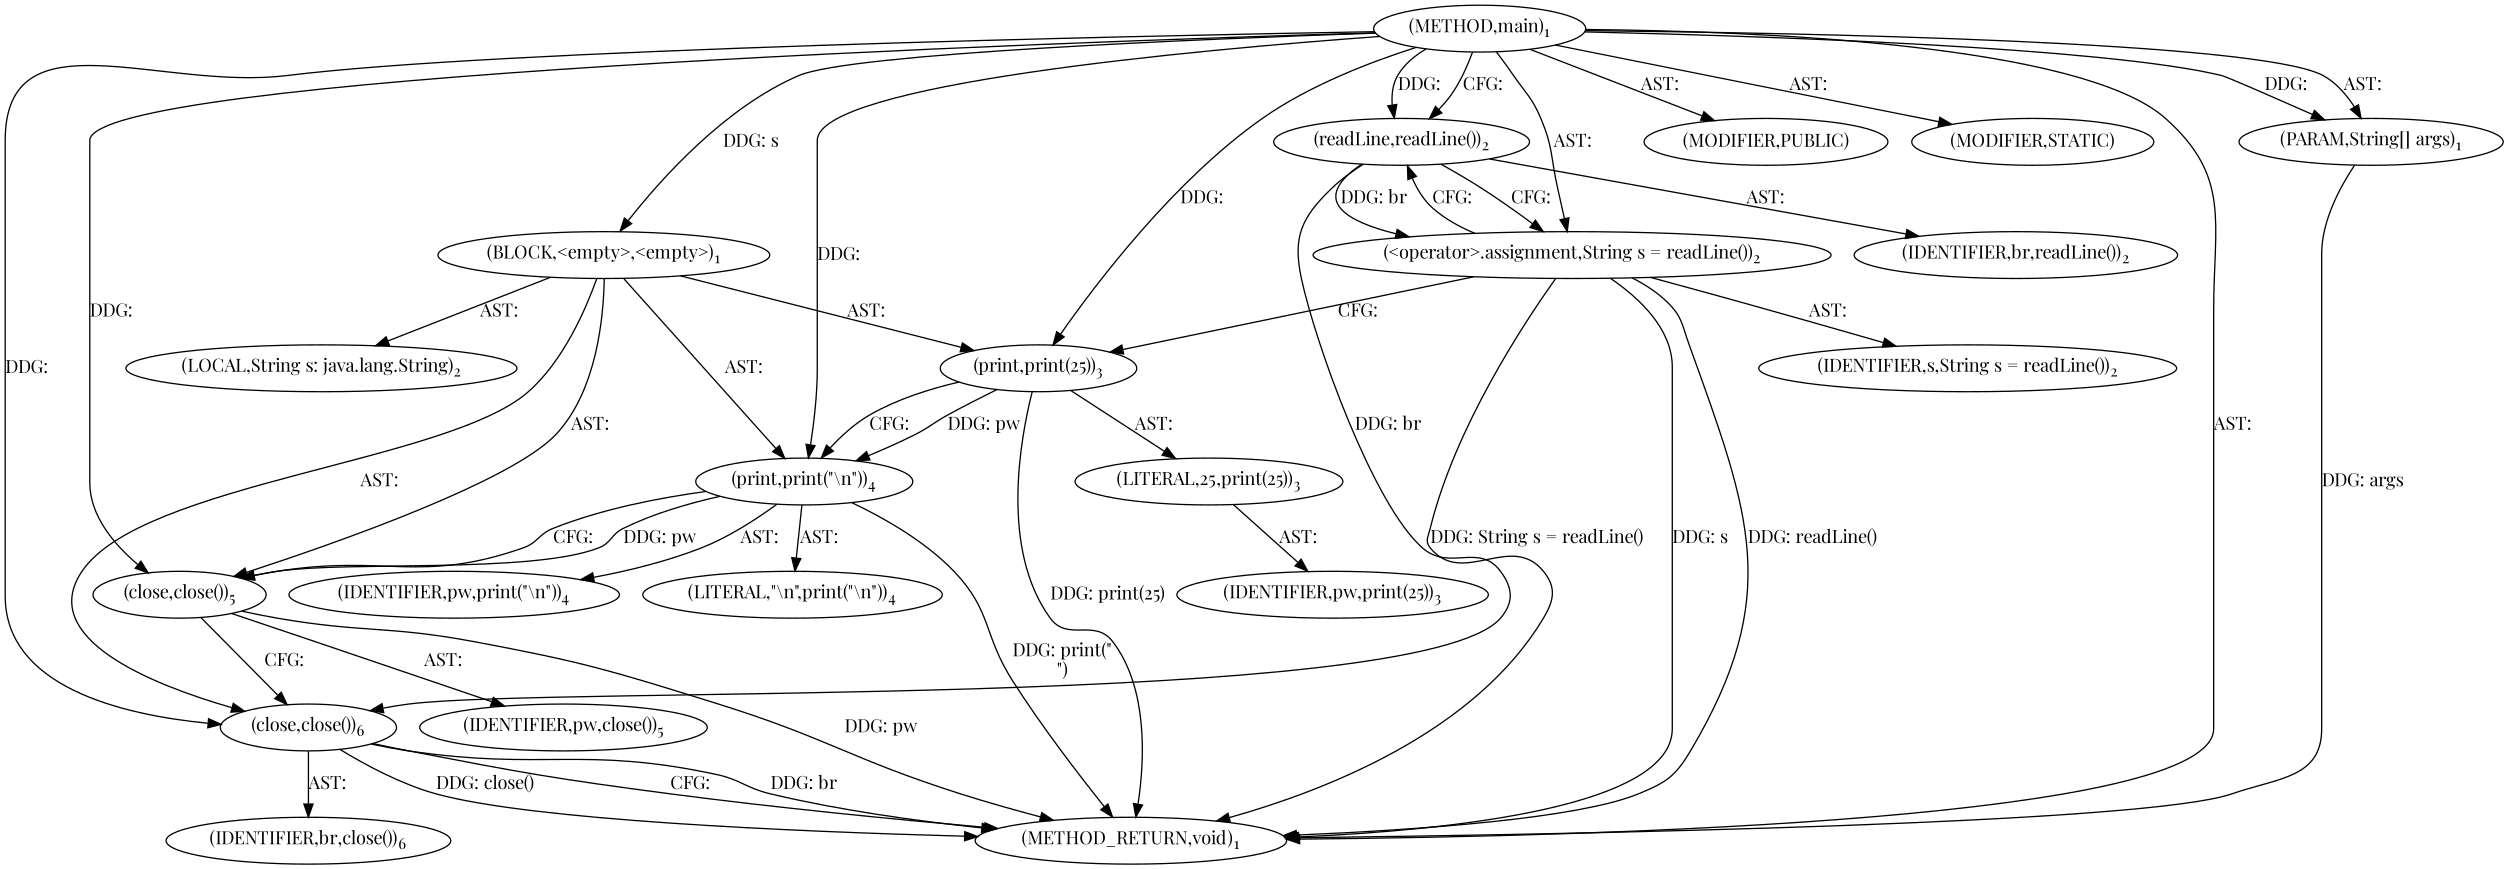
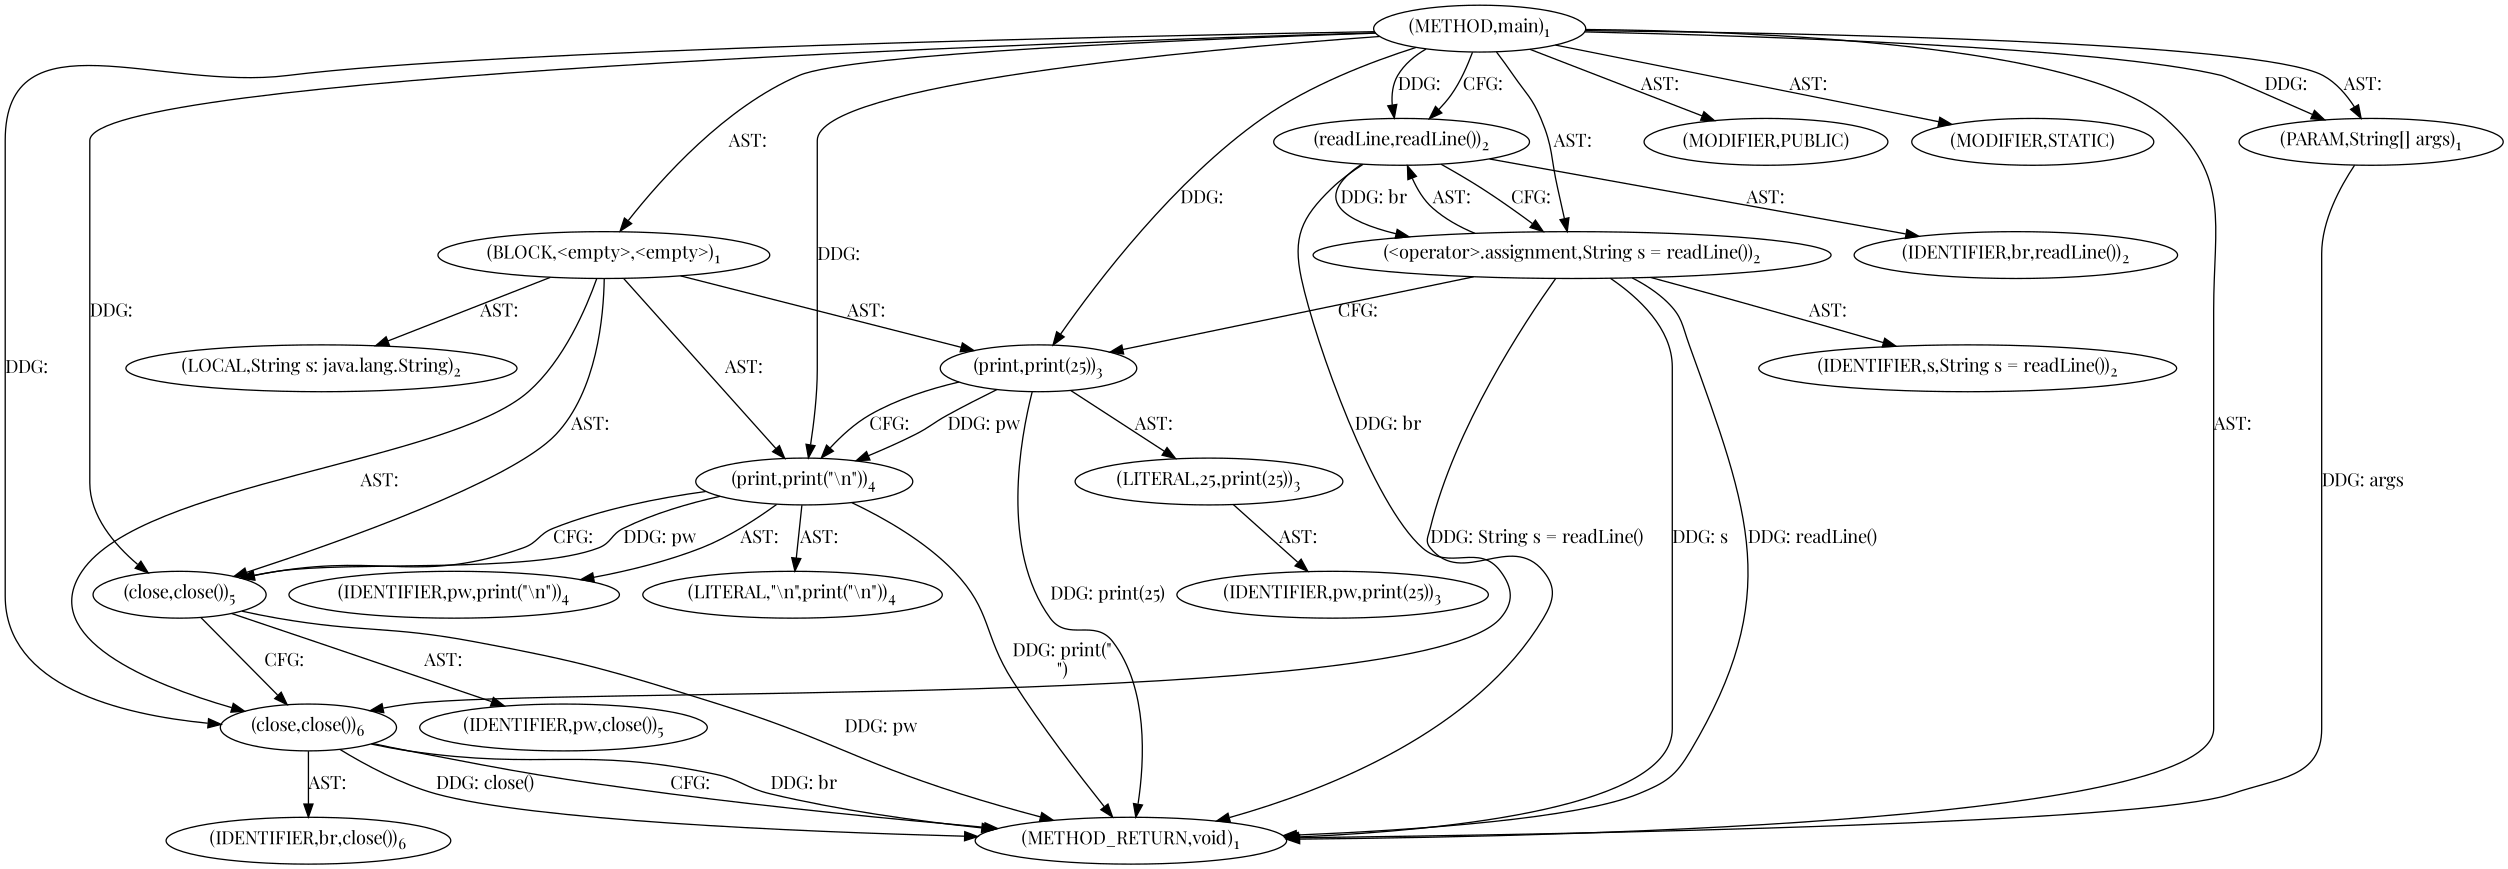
(751, 142) -> (751, 142)
(1455, 198) -> (1455, 198)
